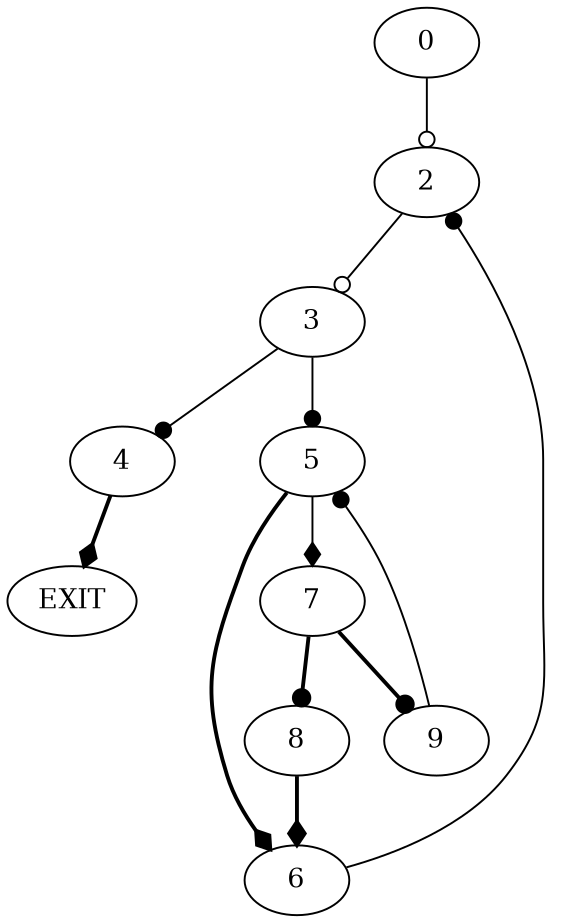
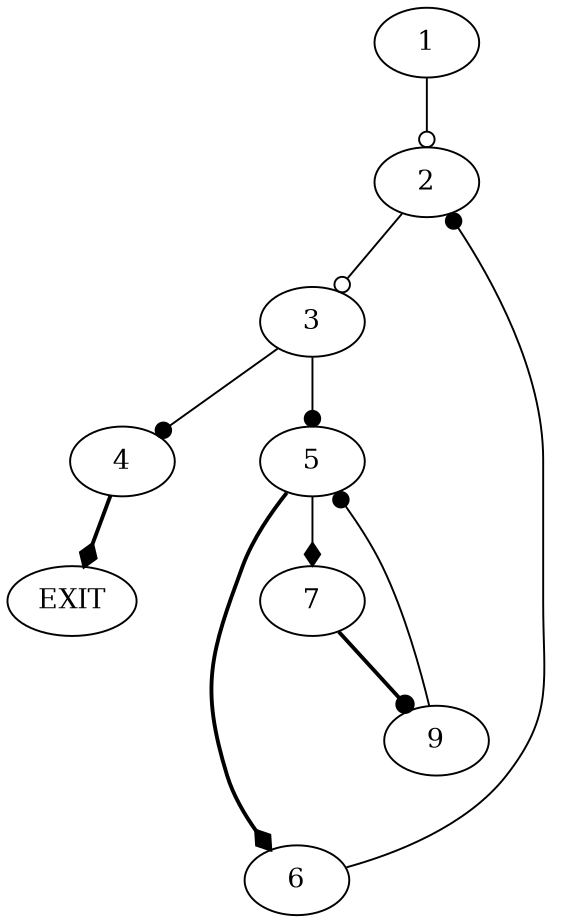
(427, 43) -> (427, 43)
(297, 741) -> none
